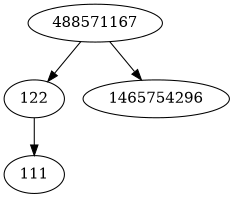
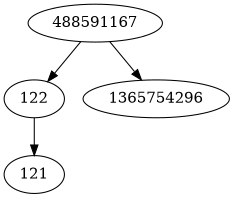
(95, 23) -> (95, 23)
(156, 99) -> (156, 99)
(34, 175) -> (34, 175)
